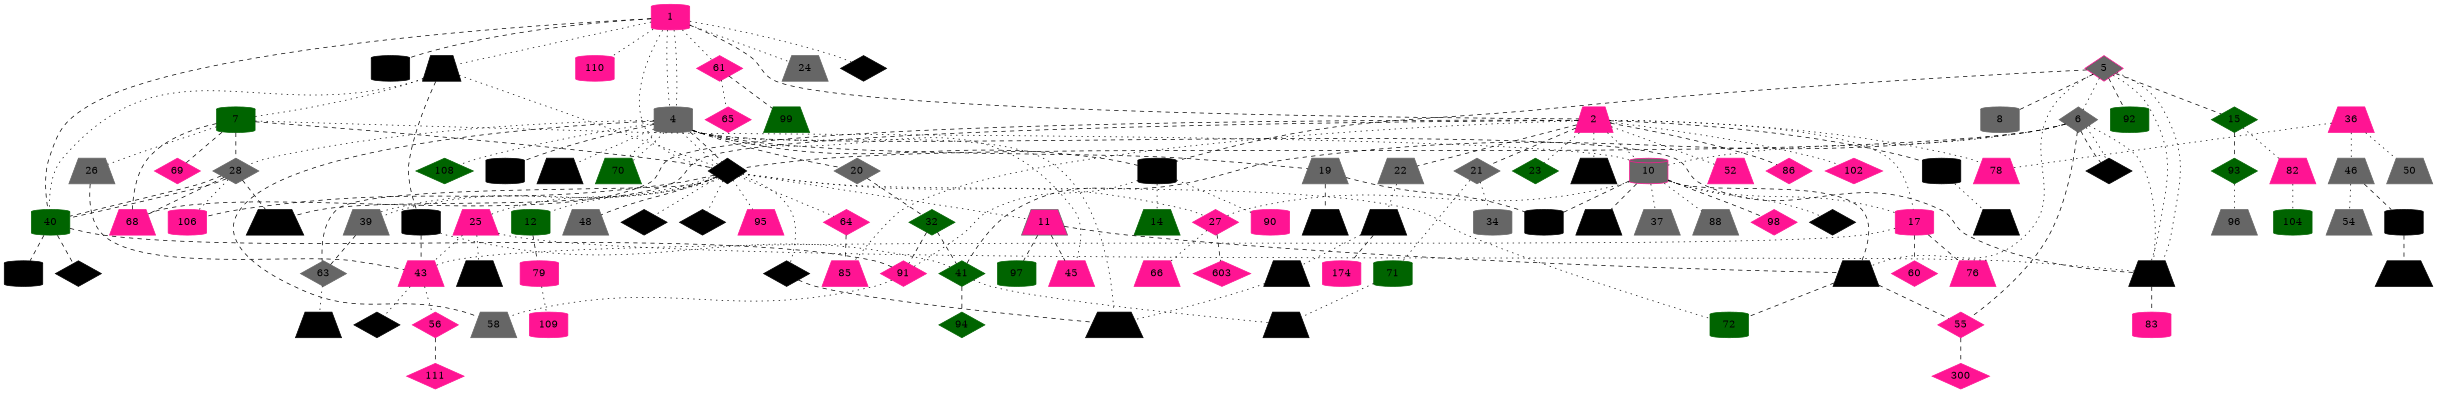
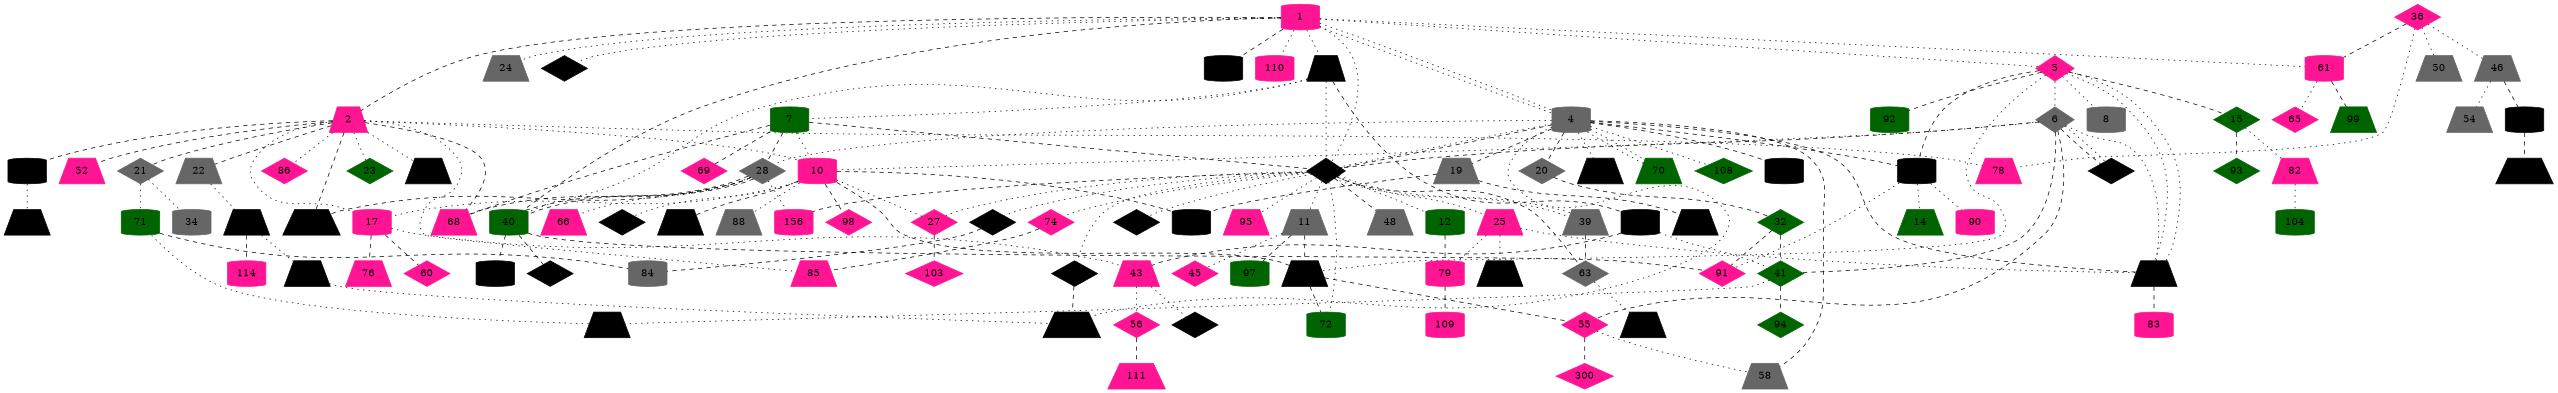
none -> (2375, 41)
none -> (1679, 43)
(720, 68) -> (2324, 68)
(2104, 68) -> (2055, 68)
(2056, 92) -> (2078, 92)
(2351, 120) -> (2418, 17)
(1695, 140) -> (313, 148)
(1650, 141) -> (214, 136)
(1019, 161) -> none
(92, 171) -> none
(1649, 171) -> (817, 171)
(1854, 171) -> none
(187, 222) -> (794, 222)
(846, 222) -> (1051, 222)
(1045, 222) -> (1305, 222)
(1657, 222) -> none
(2234, 222) -> none
(448, 248) -> (1472, 248)
(1058, 248) -> (1262, 243)
(1186, 248) -> (665, 196)
none -> (648, 274)
(1072, 274) -> (1195, 274)
(1222, 274) -> (934, 274)
(1342, 274) -> (247, 274)
(544, 299) -> (1445, 294)
(701, 299) -> (1672, 354)
(435, 376) -> (1137, 376)
